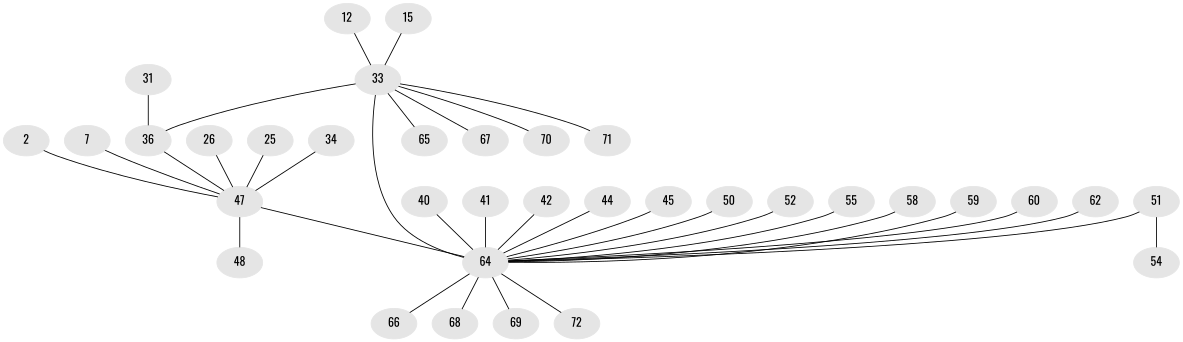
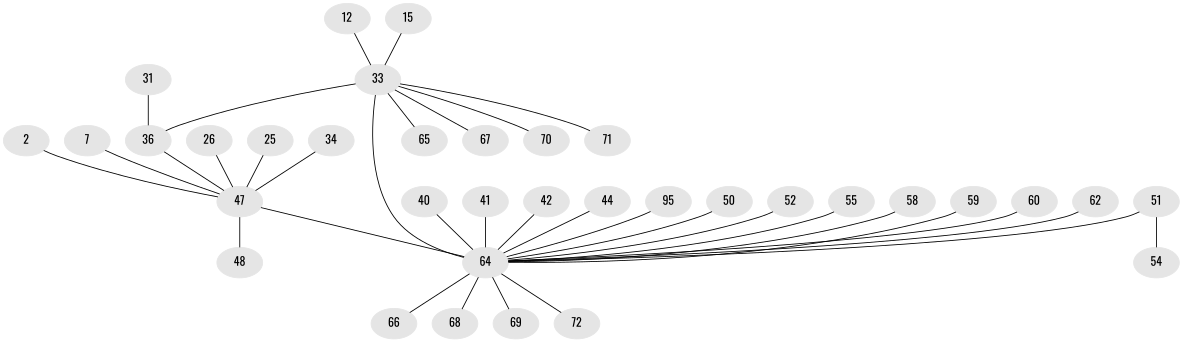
(668, 202) -> (668, 202)
